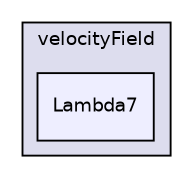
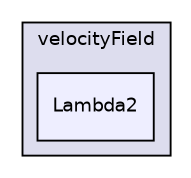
(96, 107) -> (96, 107)
